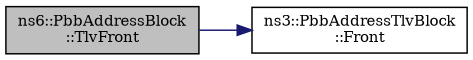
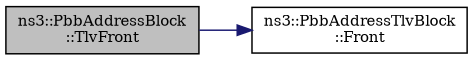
(102, 30) -> (102, 30)
